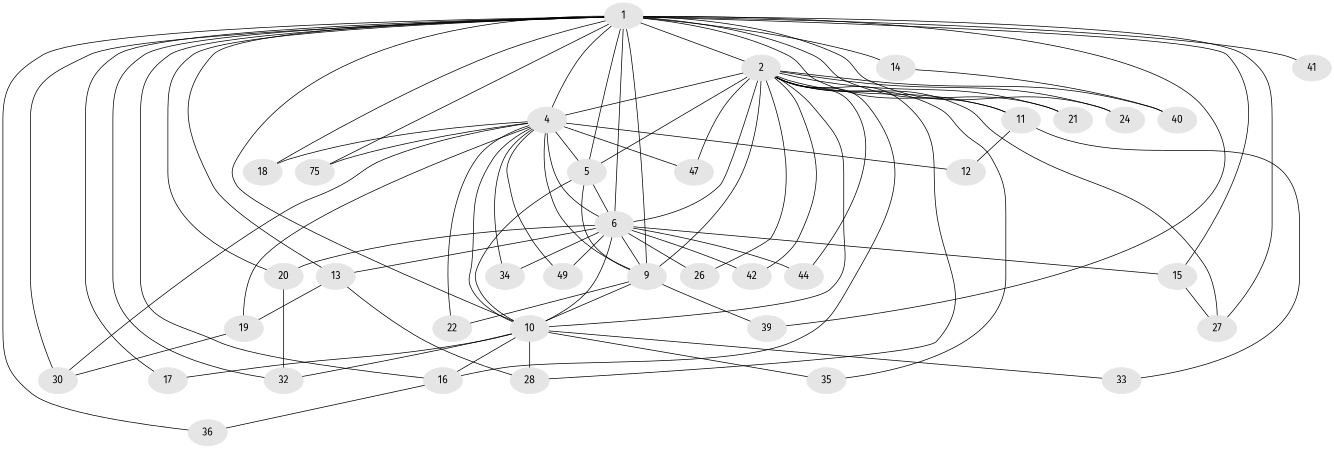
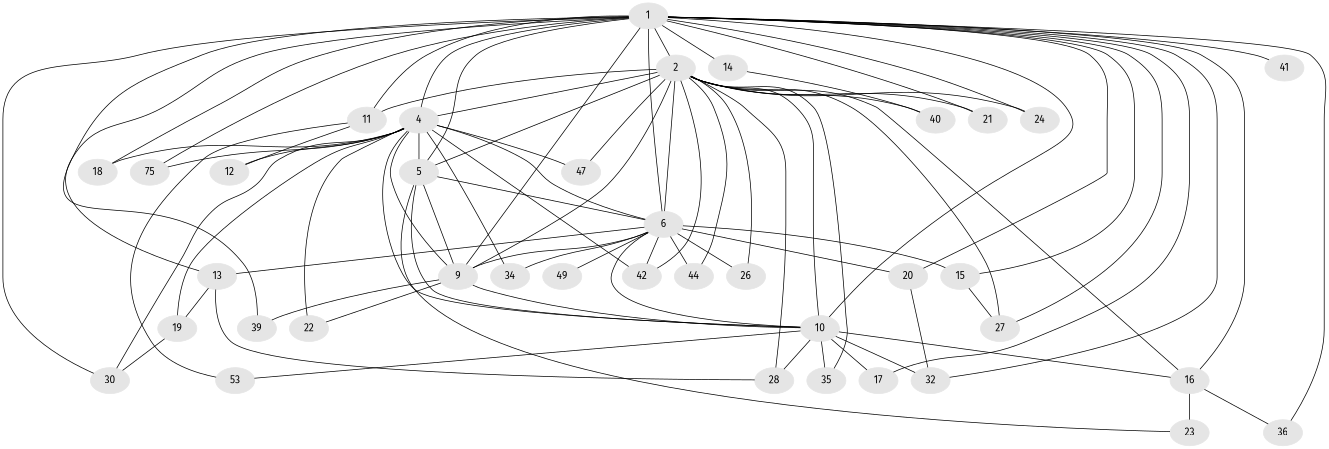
(512, 198) -> (535, 202)
(1122, 381) -> (235, 381)
none -> (1190, 433)
